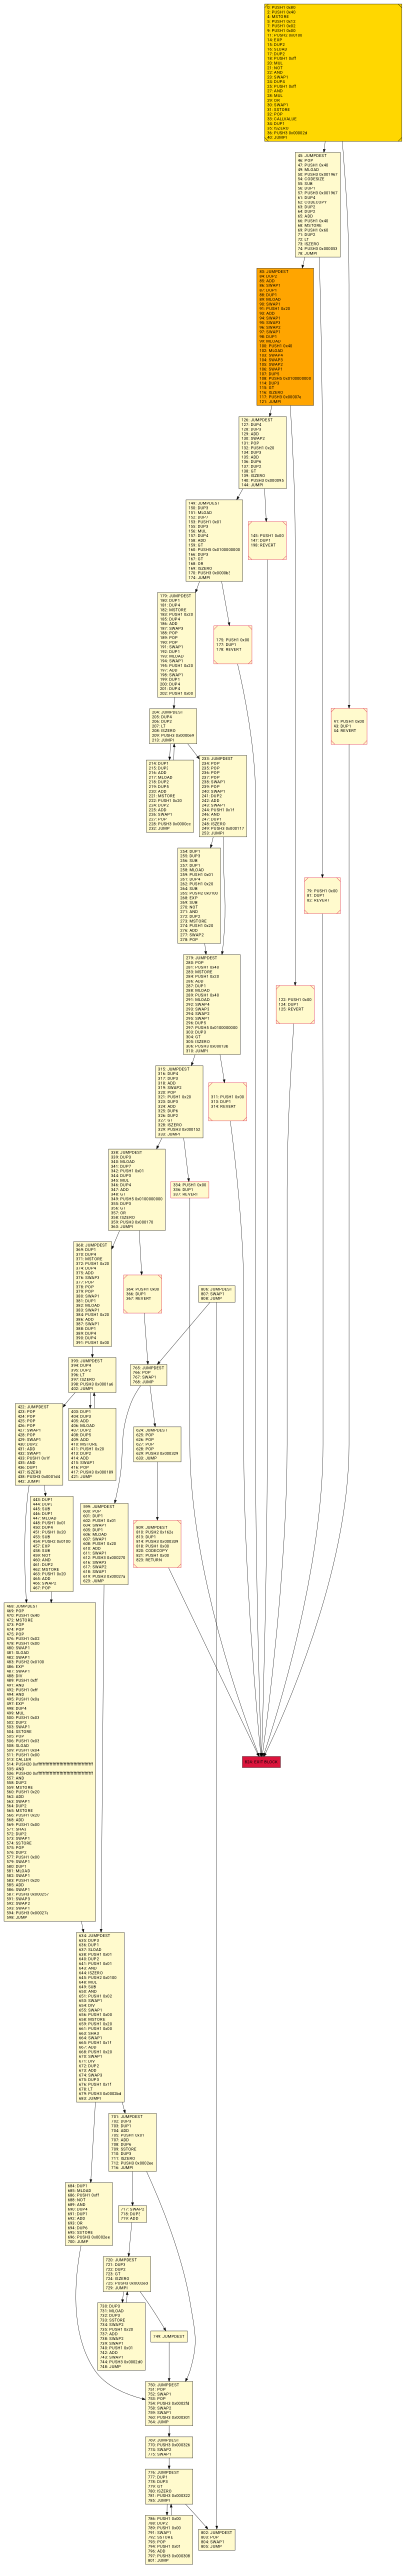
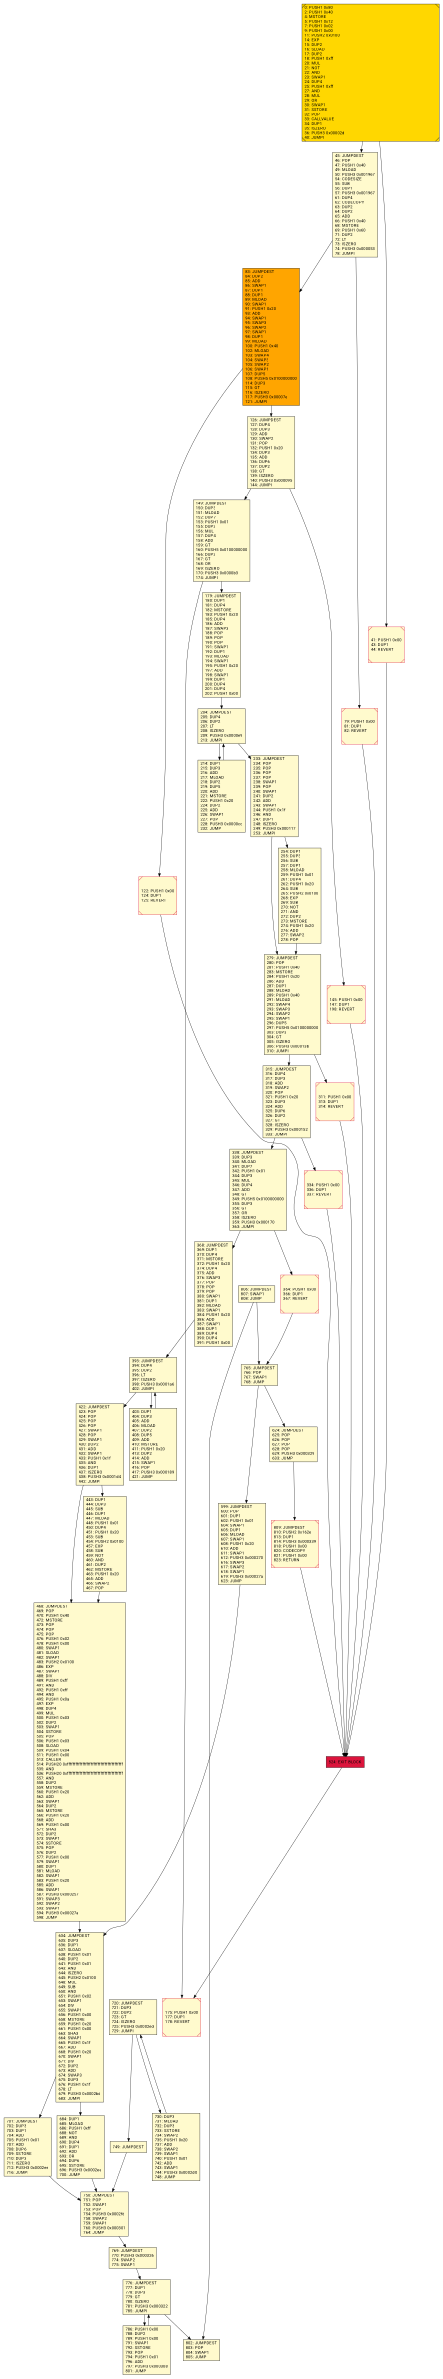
(190, 1190) -> (323, 1190)
(256, 1208) -> (269, 1882)
(133, 2214) -> none
